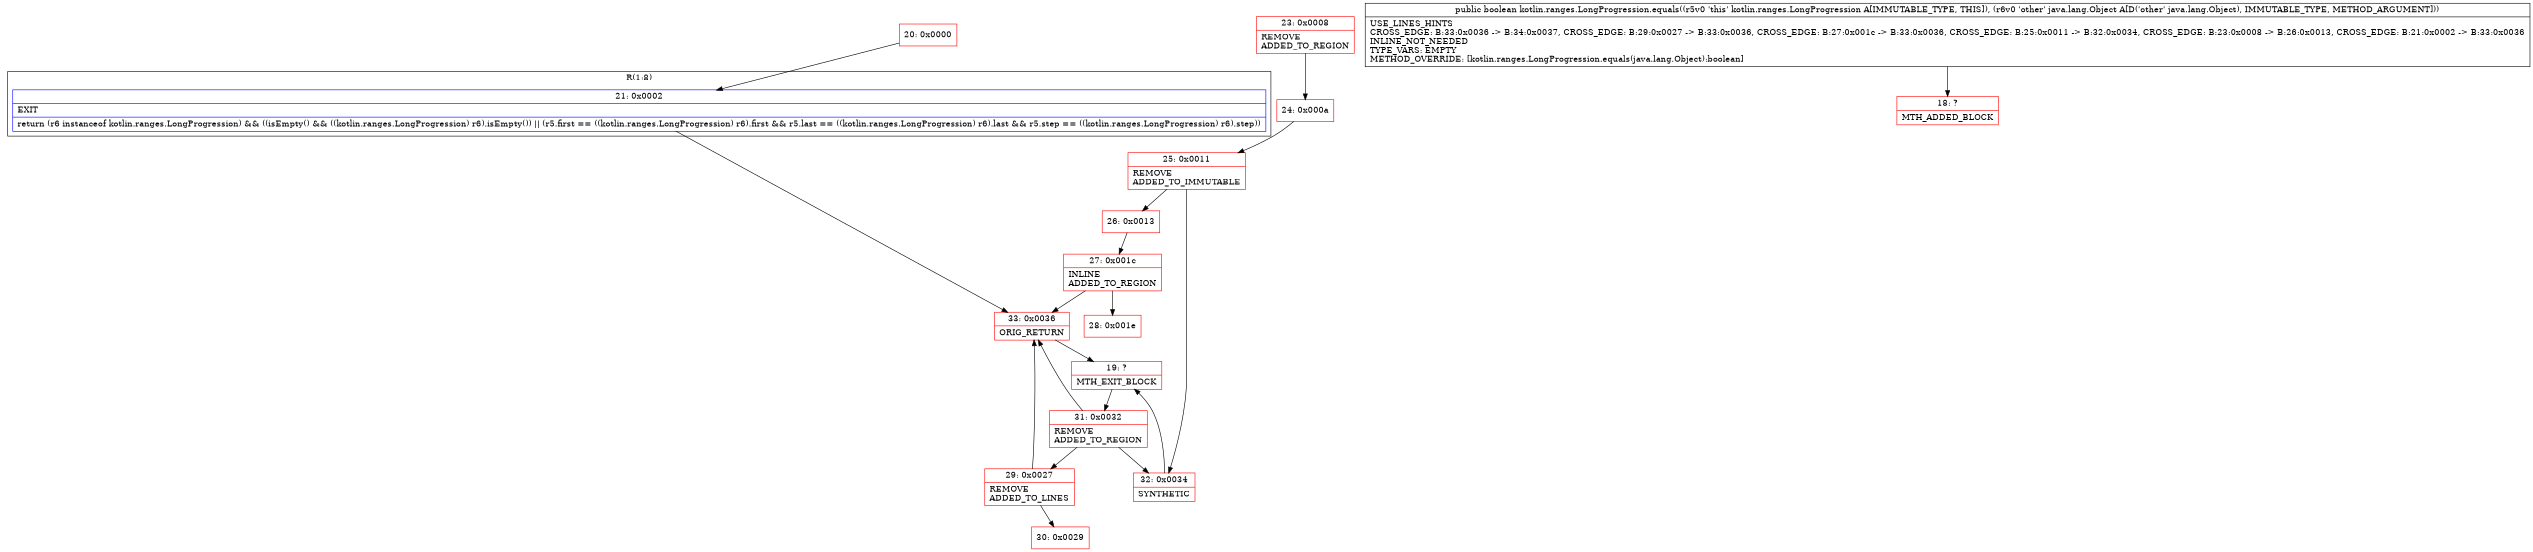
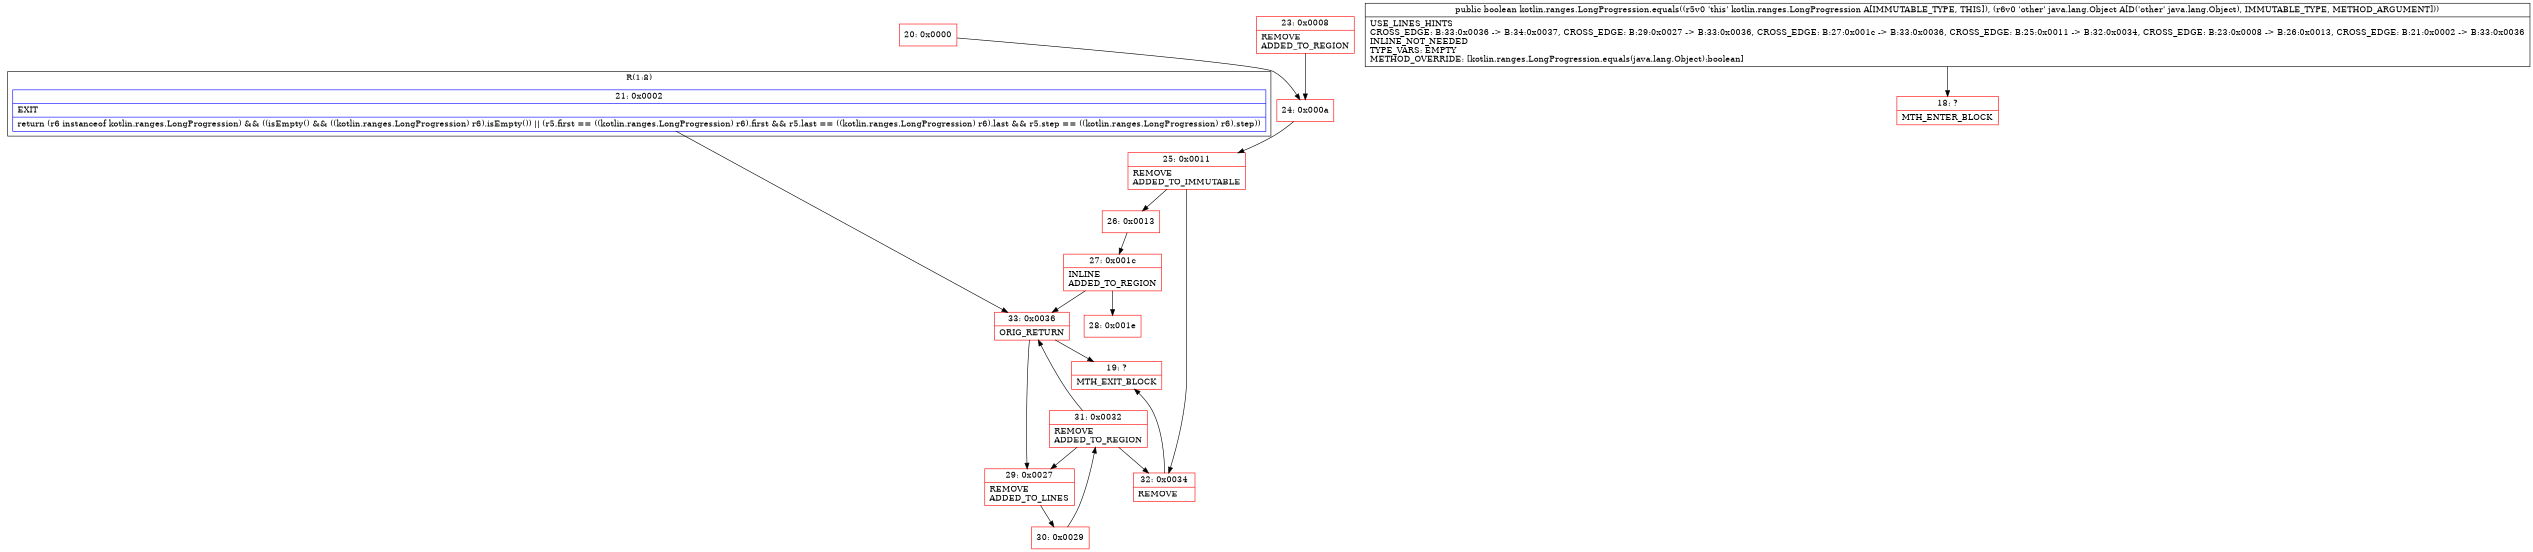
(811, 66) -> (1132, 54)
(1948, 117) -> (1947, 117)
(1109, 397) -> (1084, 492)
(1035, 407) -> (1027, 401)
(1164, 494) -> (1158, 494)
